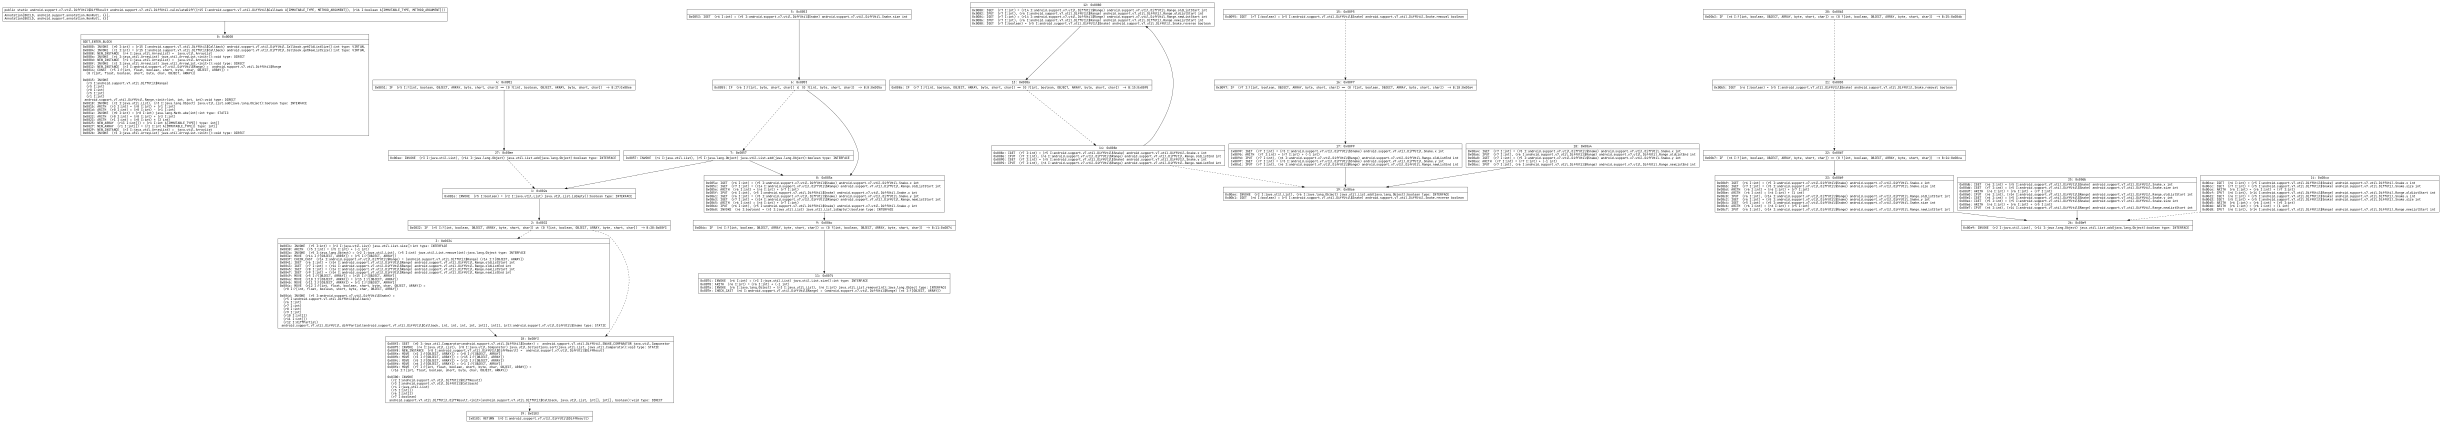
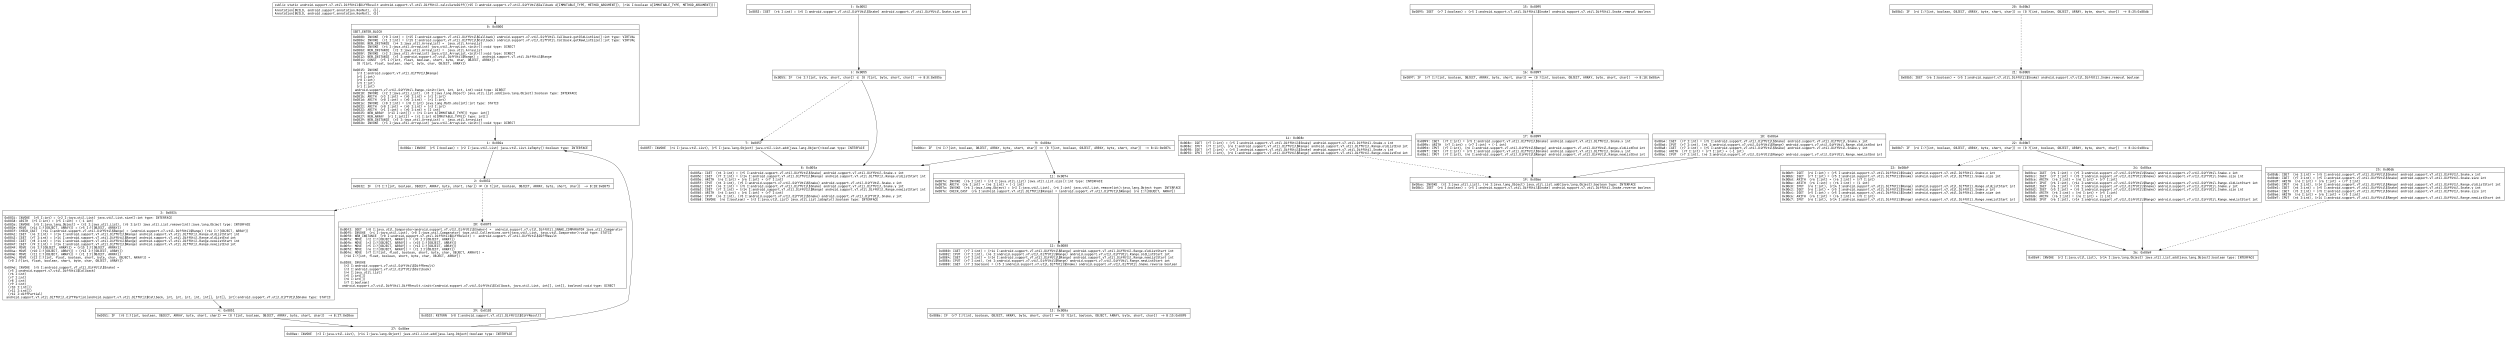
(1345, 49) -> (1532, 41)
(1173, 87) -> (1059, 218)
(1061, 117) -> none
(1834, 119) -> (2021, 109)
none -> (2059, 158)
(1834, 167) -> (1983, 158)
(521, 174) -> (630, 285)
(640, 174) -> (495, 132)
(2077, 214) -> (2245, 225)
(824, 215) -> (968, 158)
(2165, 216) -> (2142, 225)
(492, 332) -> (217, 303)
(530, 406) -> (482, 297)
